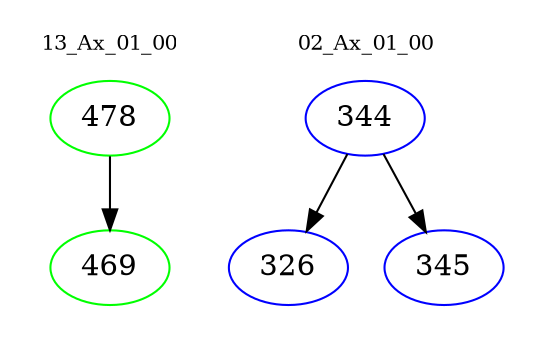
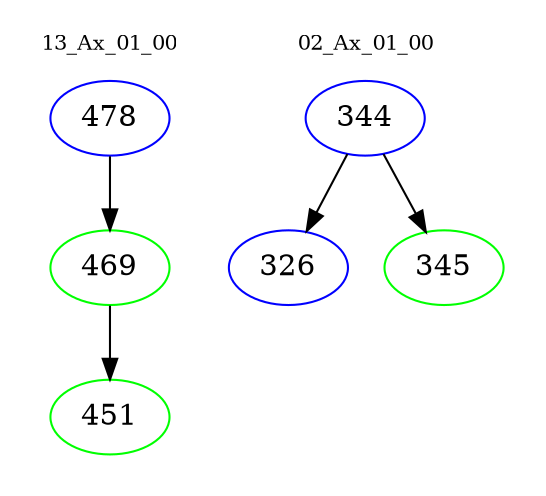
(110, 118) -> (110, 118)
(444, 268) -> (444, 268)
none -> (110, 417)
